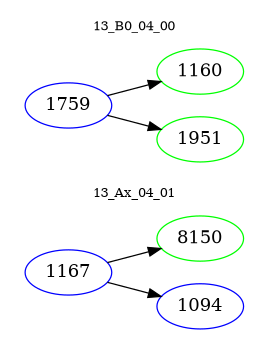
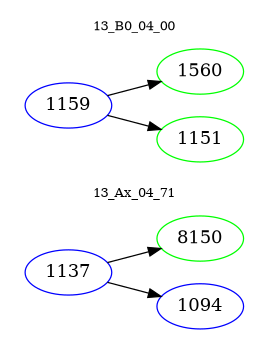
(200, 72) -> (200, 72)
(68, 105) -> (68, 105)
(200, 139) -> (200, 139)
(134, 194) -> (134, 194)
(68, 272) -> (68, 272)
